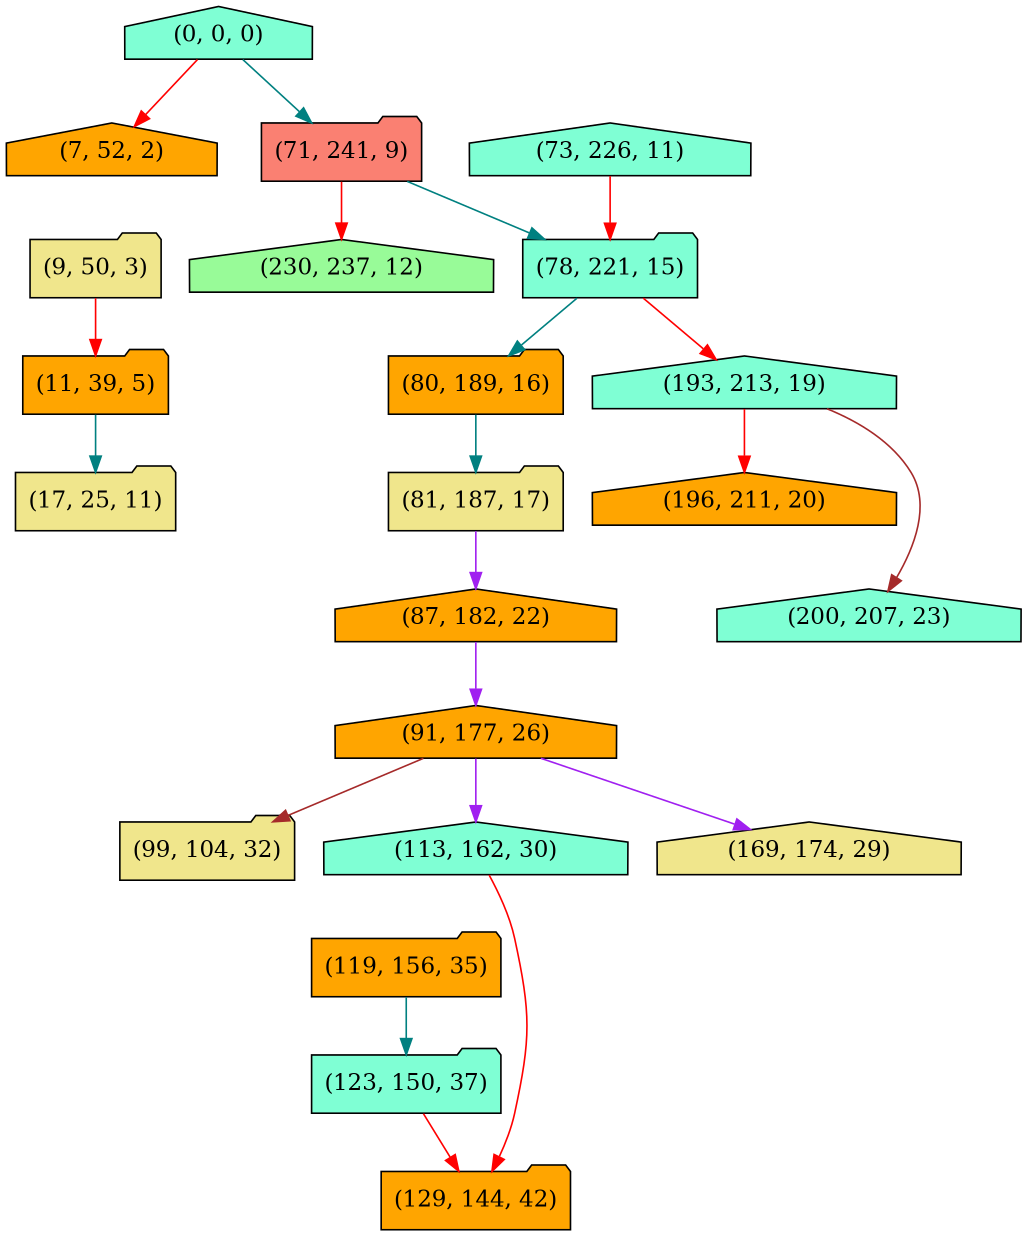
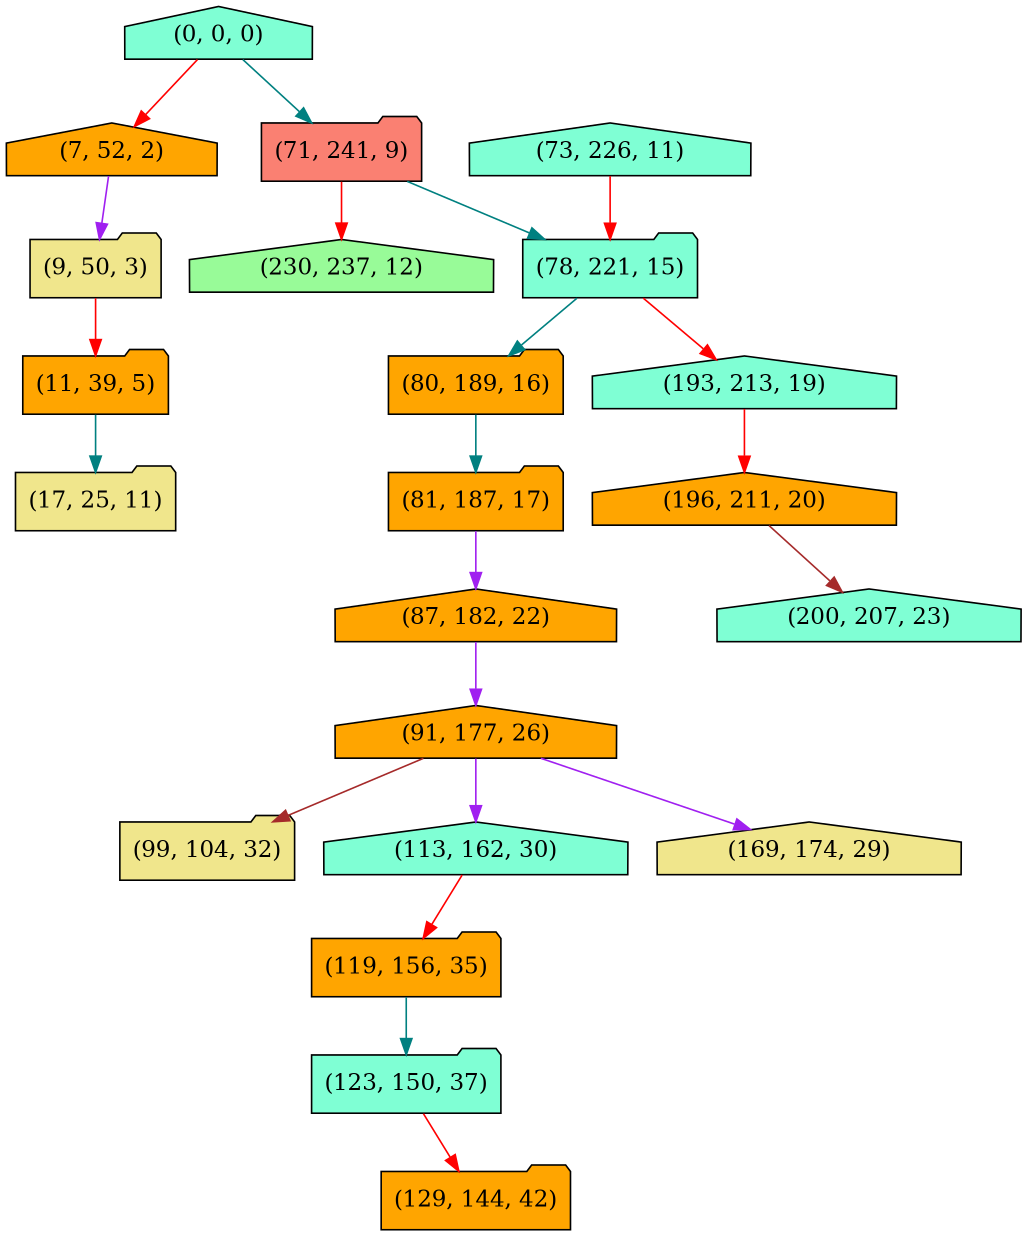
none -> (105, 200)
(912, 474) -> (799, 553)
(476, 502) -> (476, 502)
(526, 1015) -> (447, 900)
